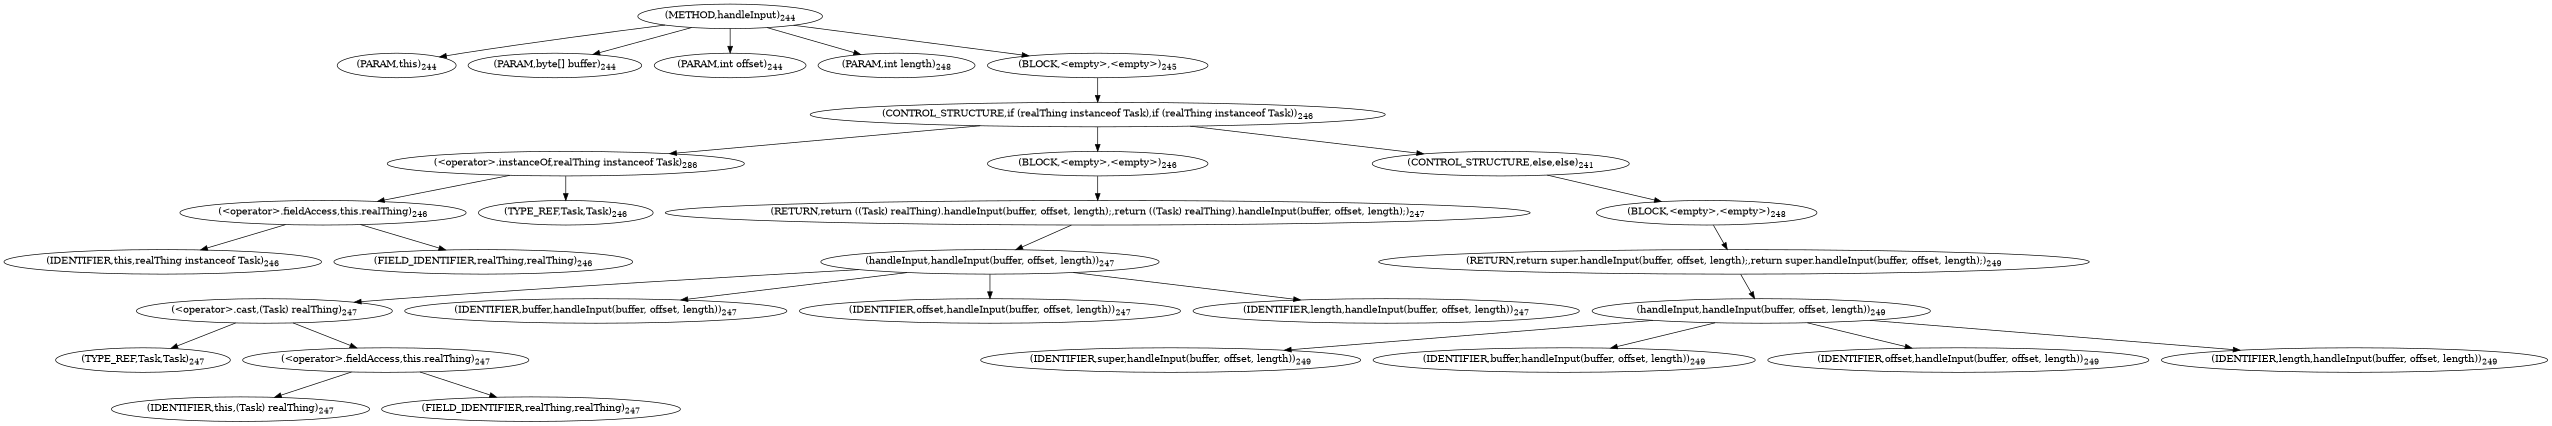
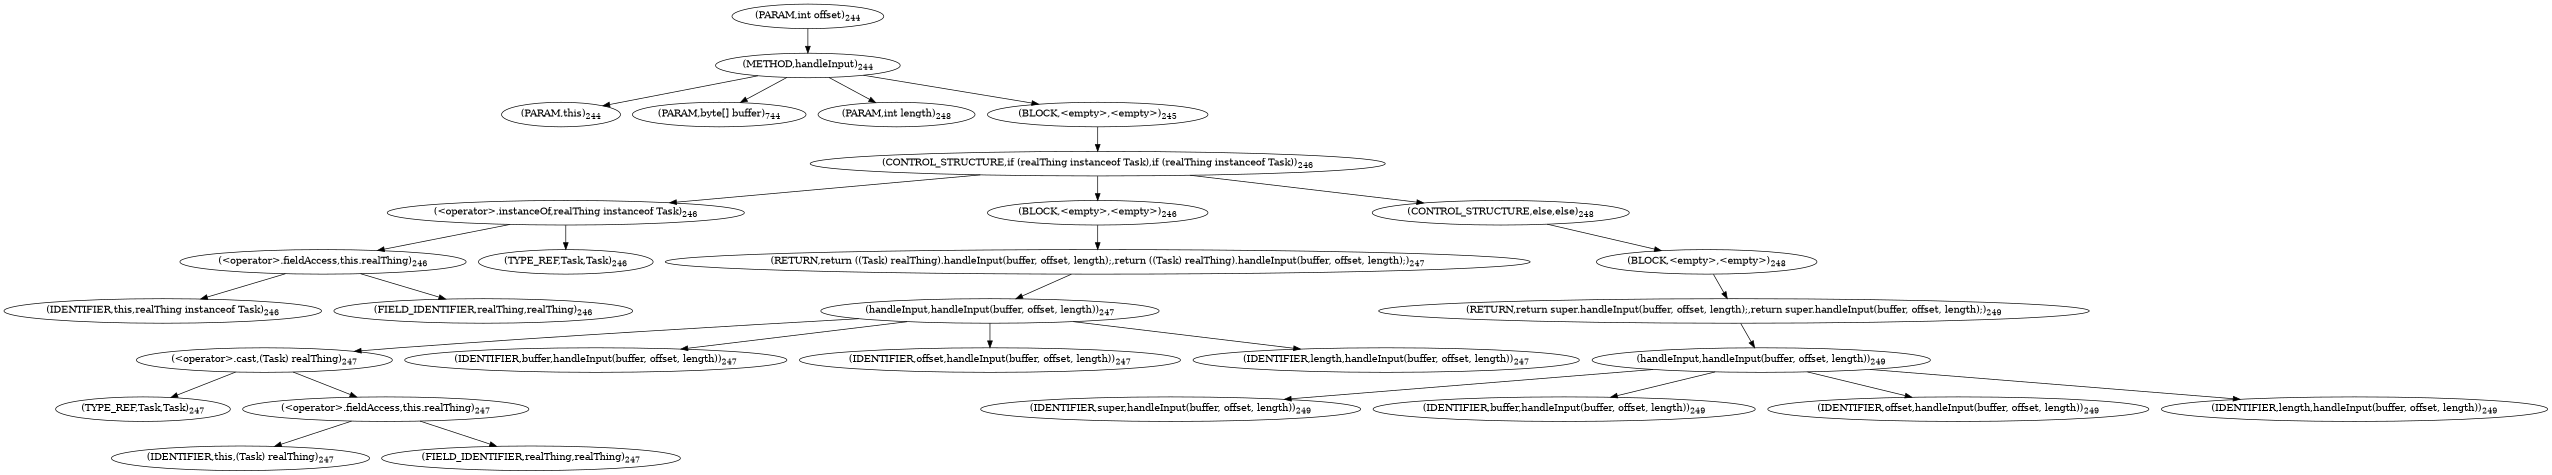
(730, 38) -> (808, 38)
(608, 64) -> (773, 114)
(690, 163) -> (690, 212)
(1586, 163) -> (1586, 212)
